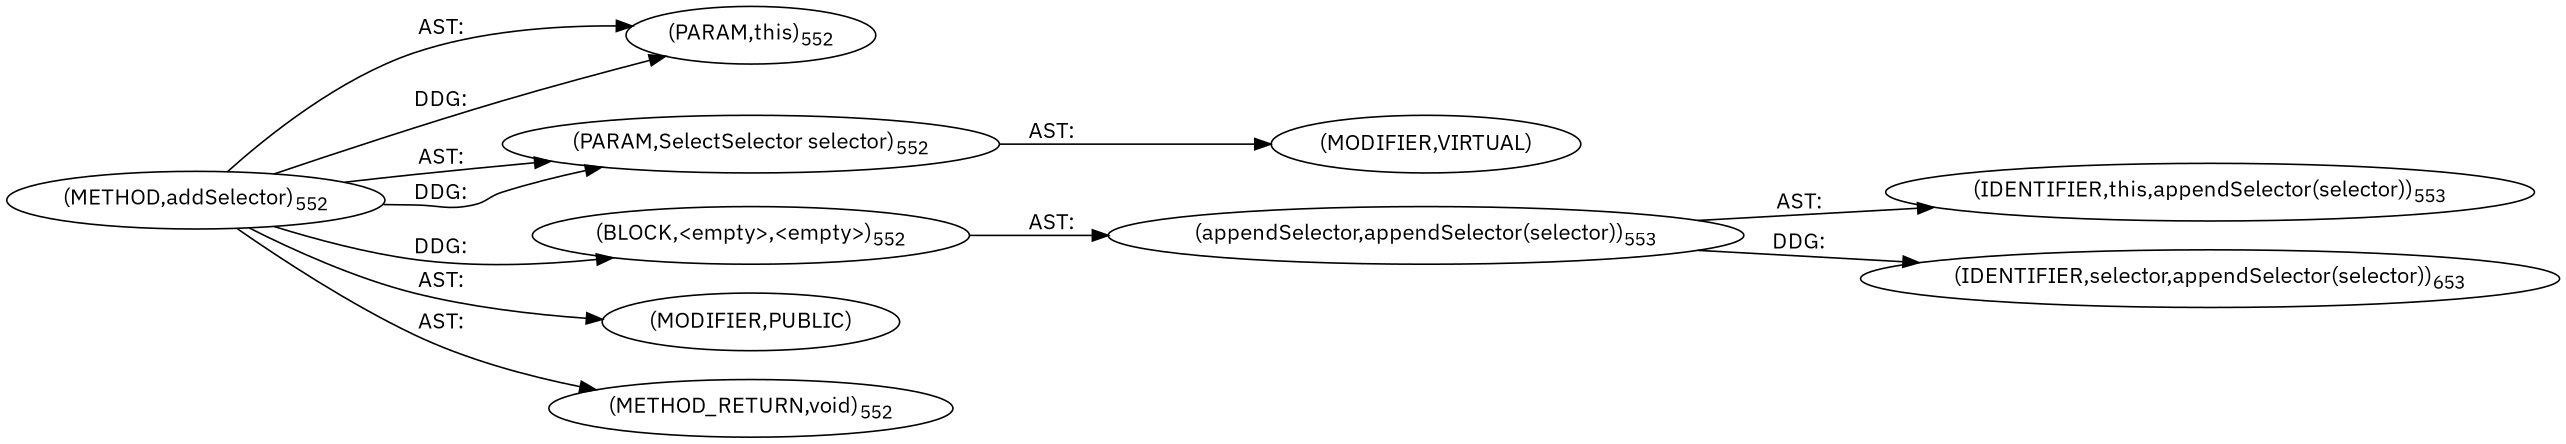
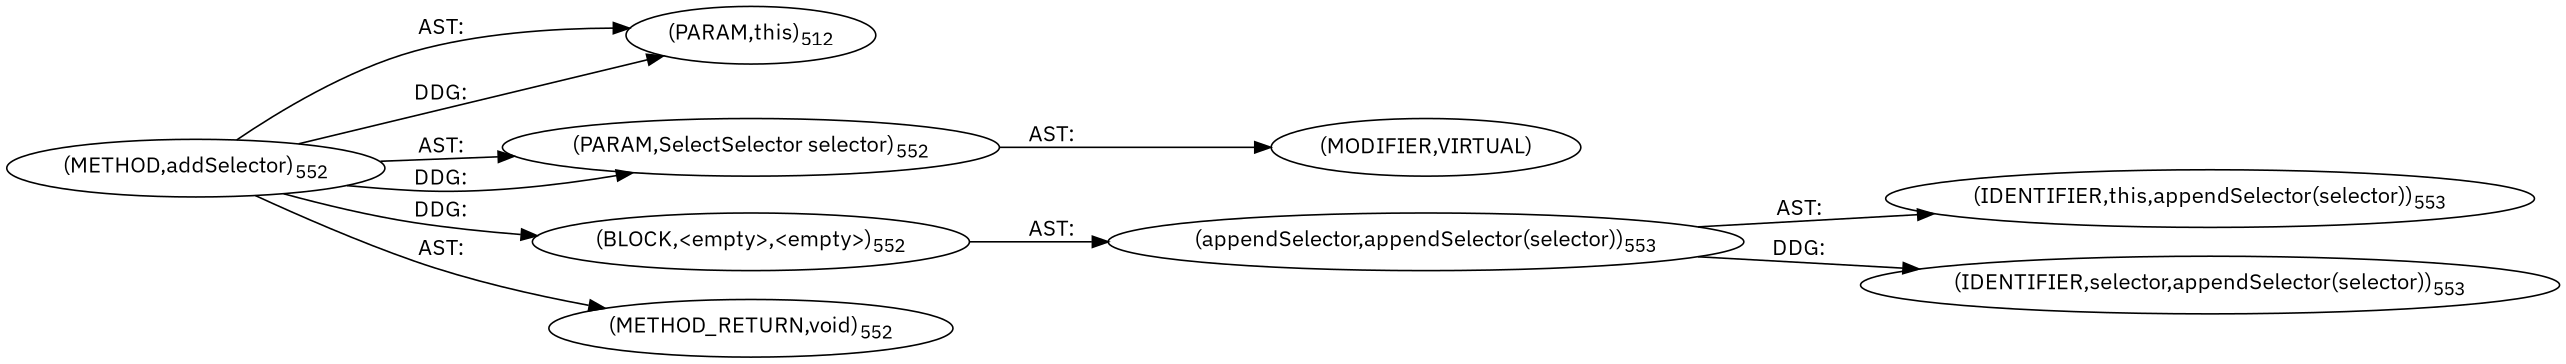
(817, 33) -> (817, 33)
(2449, 276) -> (2449, 283)
(751, 322) -> none
